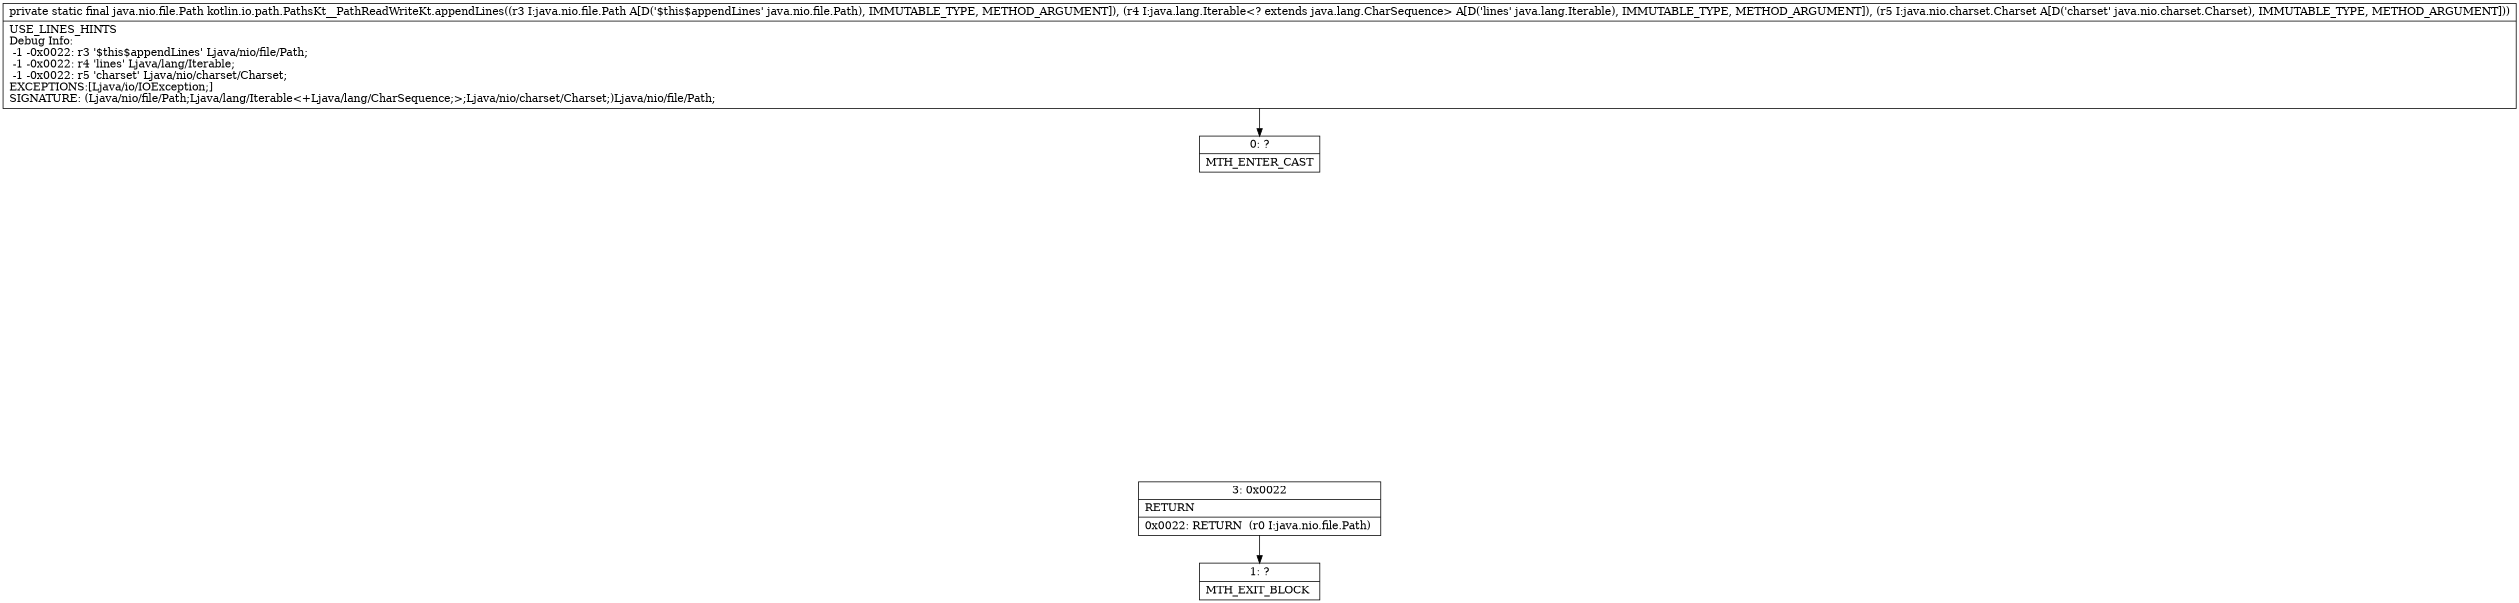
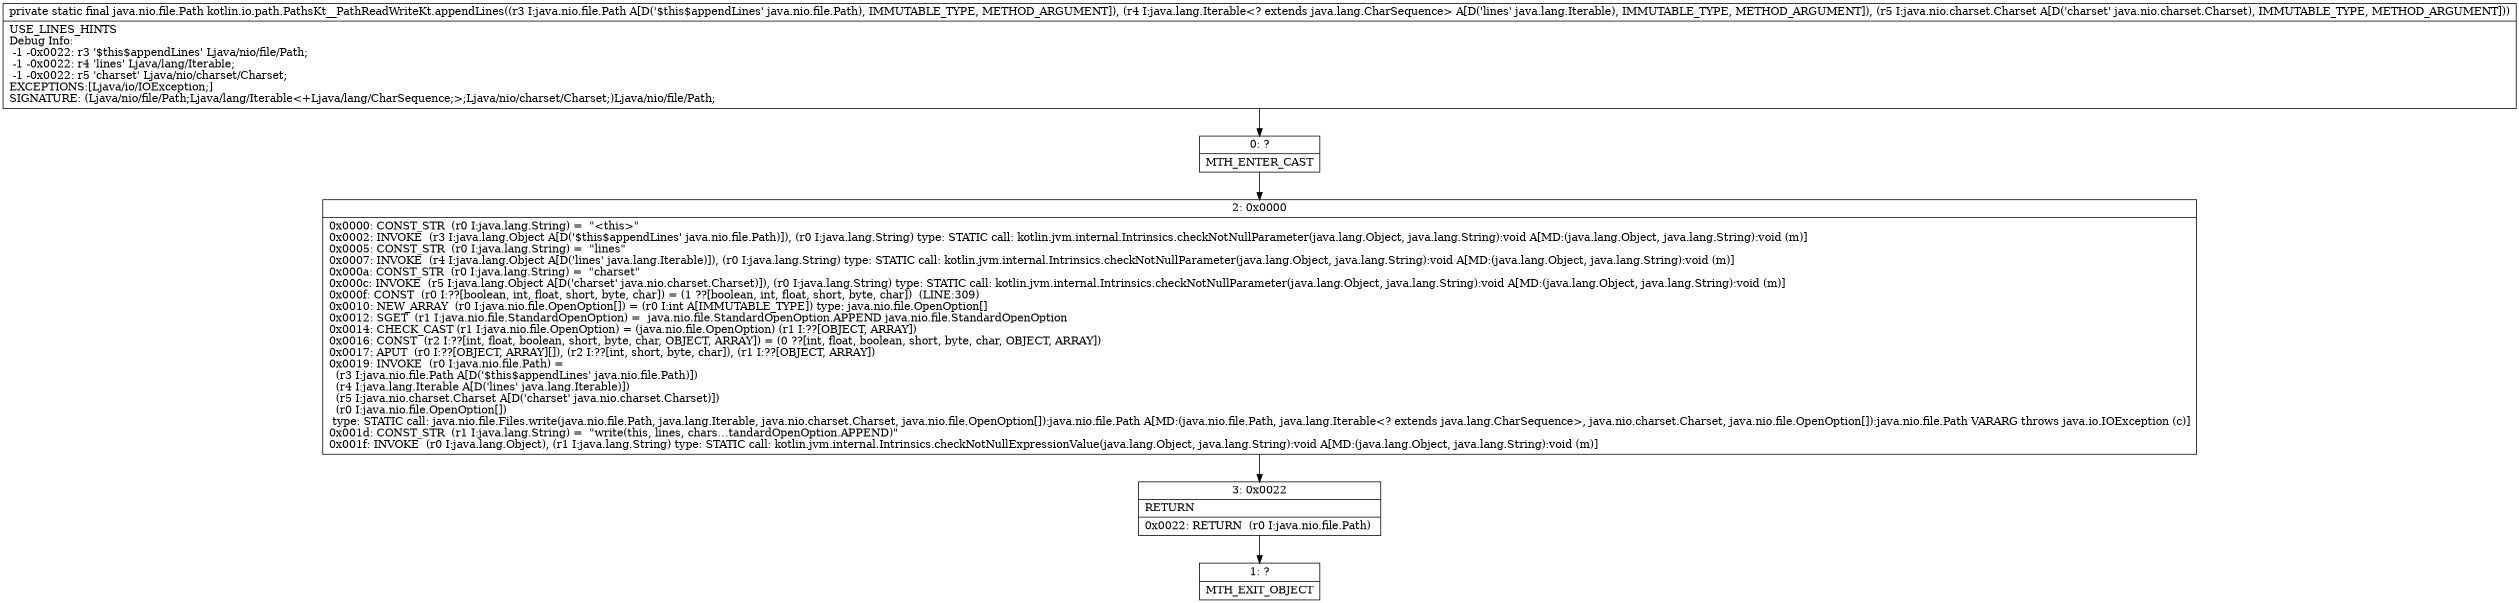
none -> (1260, 327)
(1258, 590) -> (1260, 590)
